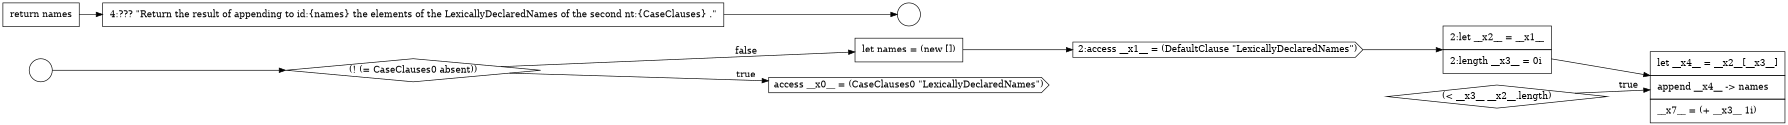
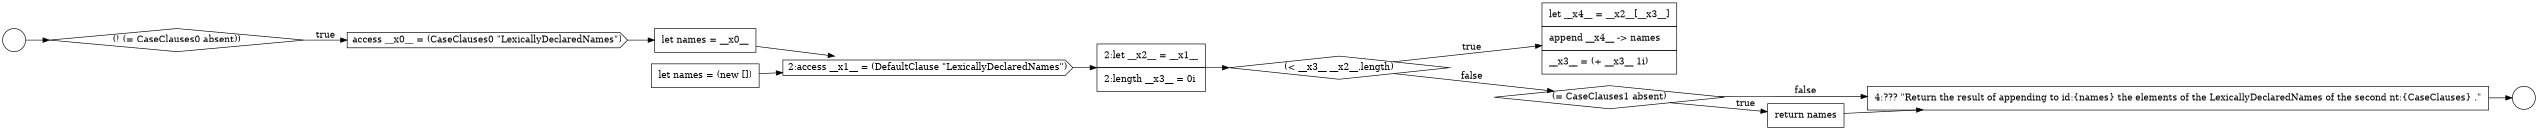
none -> (705, 40)
(675, 59) -> none
(1597, 67) -> (1214, 68)
none -> (1609, 97)
(1707, 111) -> (1599, 62)
